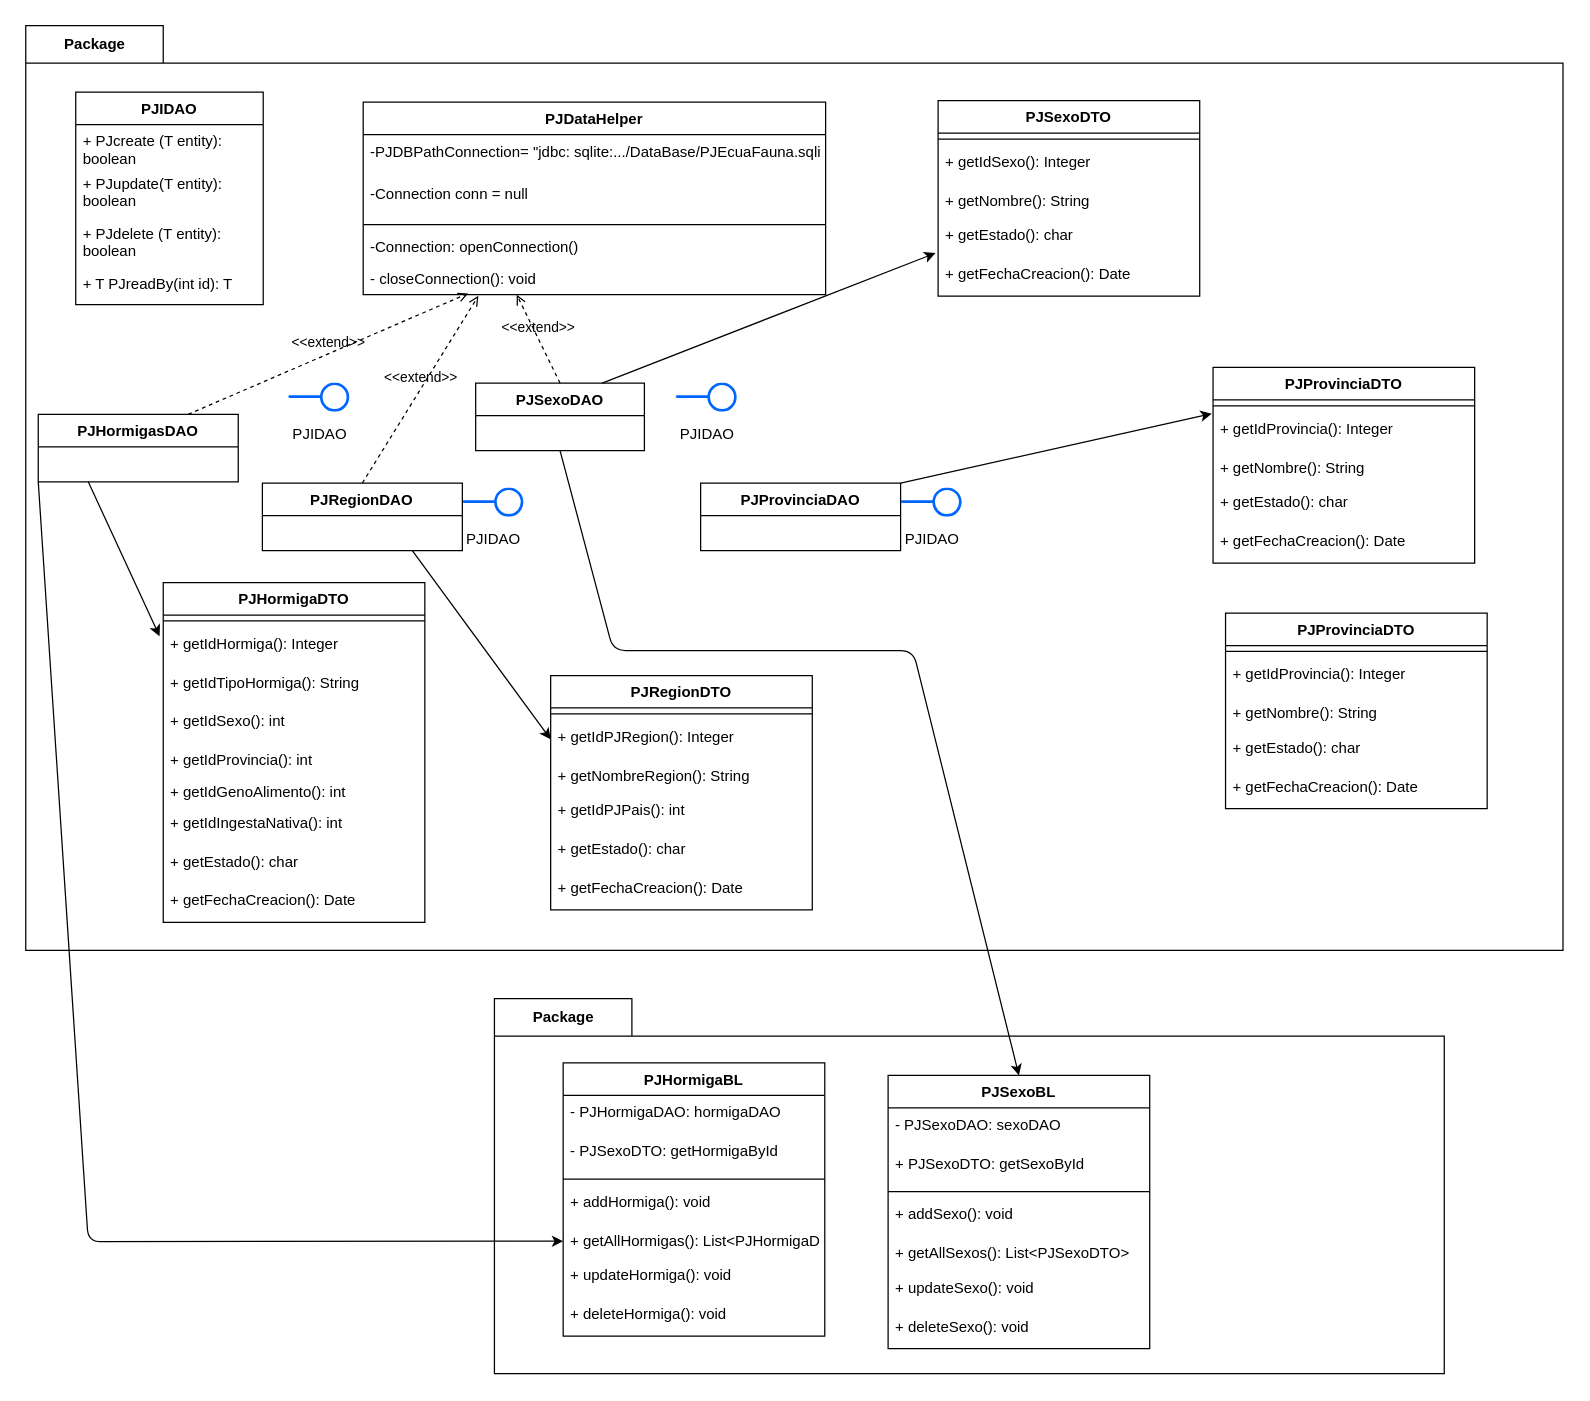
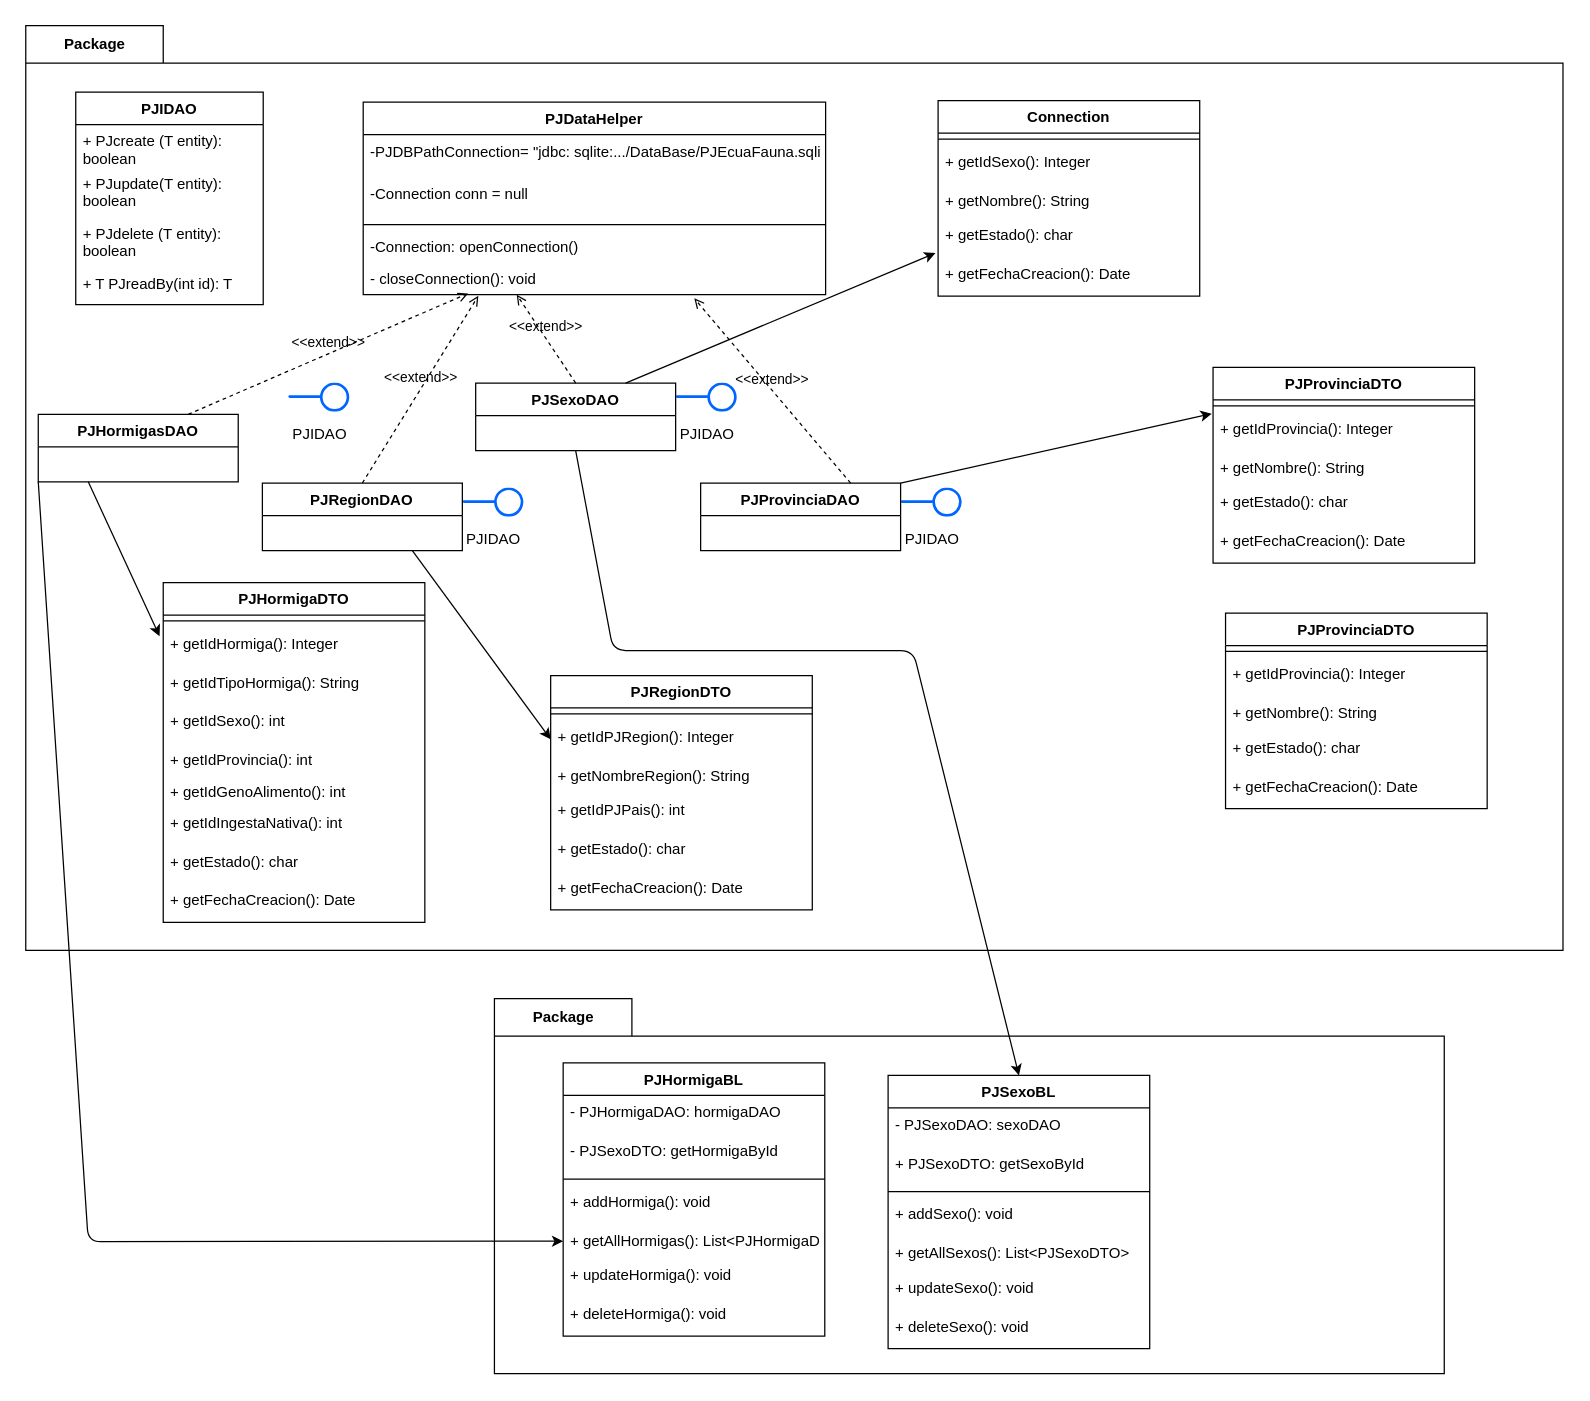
(1068, 118) -> (1068, 118)
none -> (774, 392)
(560, 417) -> (576, 417)
